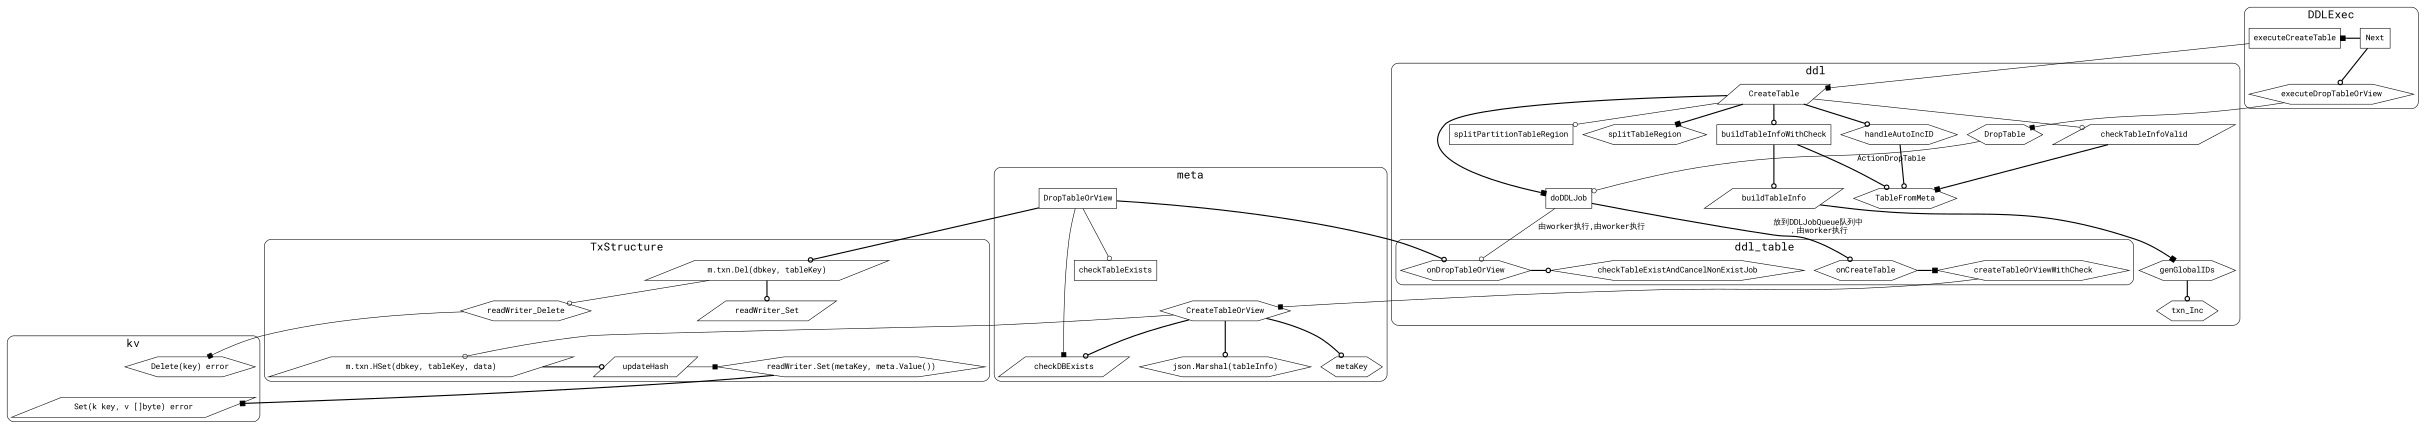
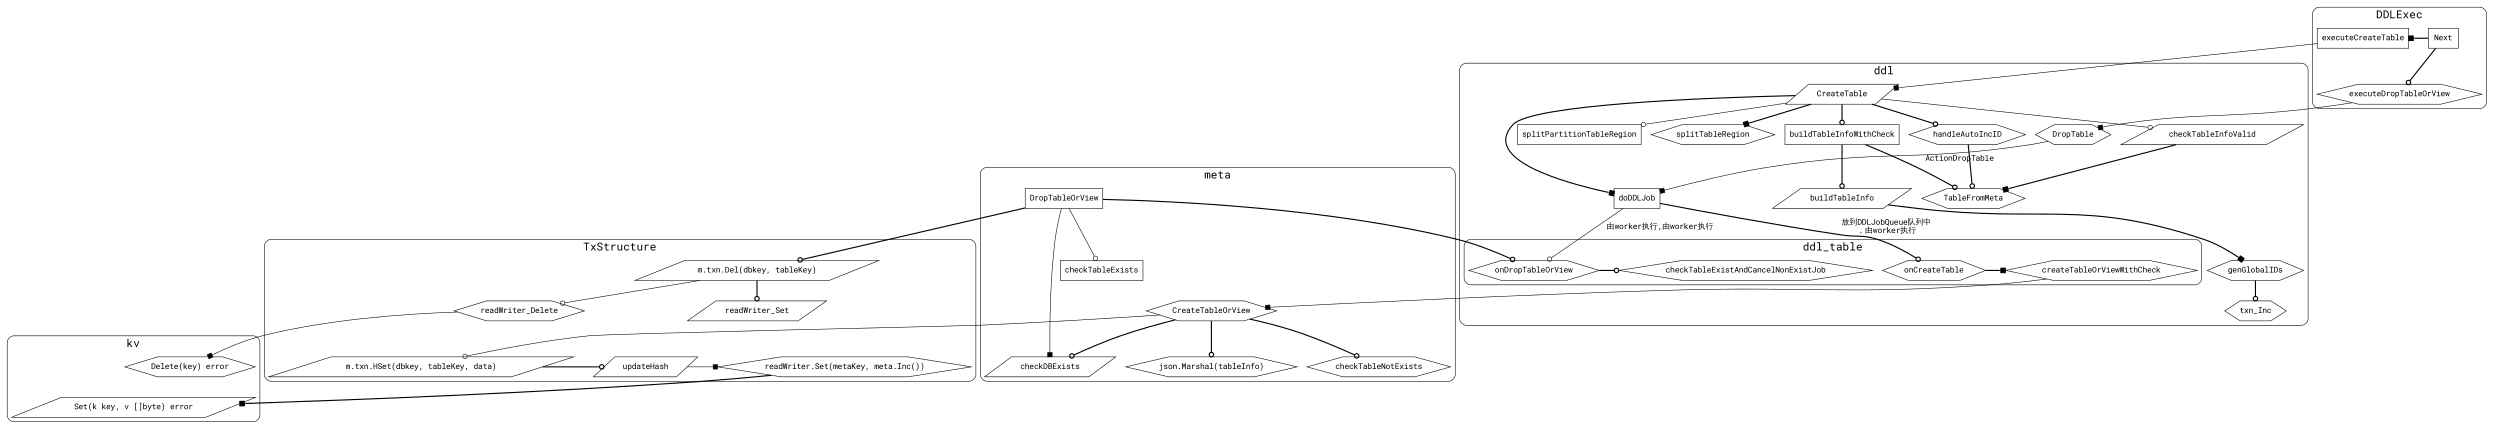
(1787, 158) -> (1856, 158)
(851, 367) -> (845, 367)
(1352, 367) -> (1379, 367)
